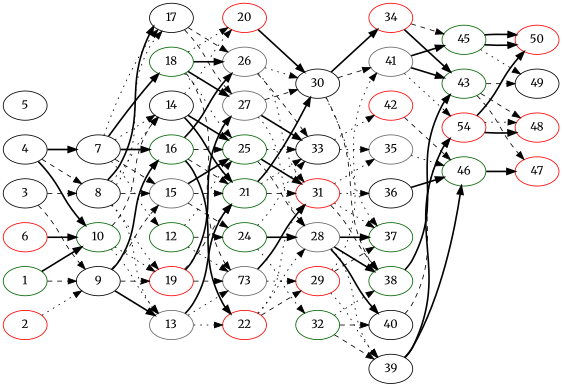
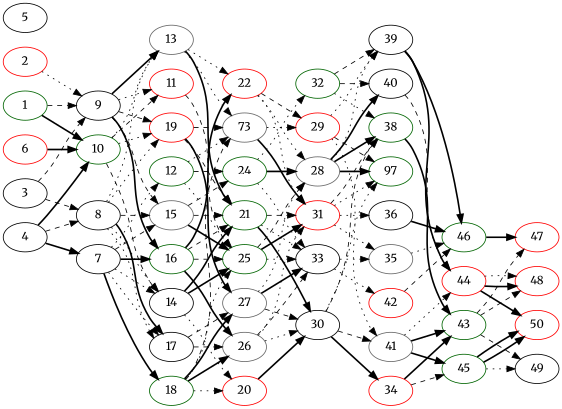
none -> (171, 84)
(464, 128) -> (464, 281)
(391, 237) -> (391, 171)
